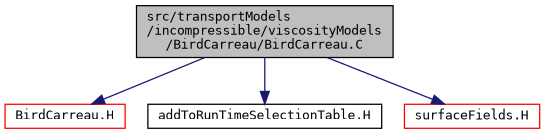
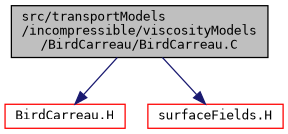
(265, 116) -> none
